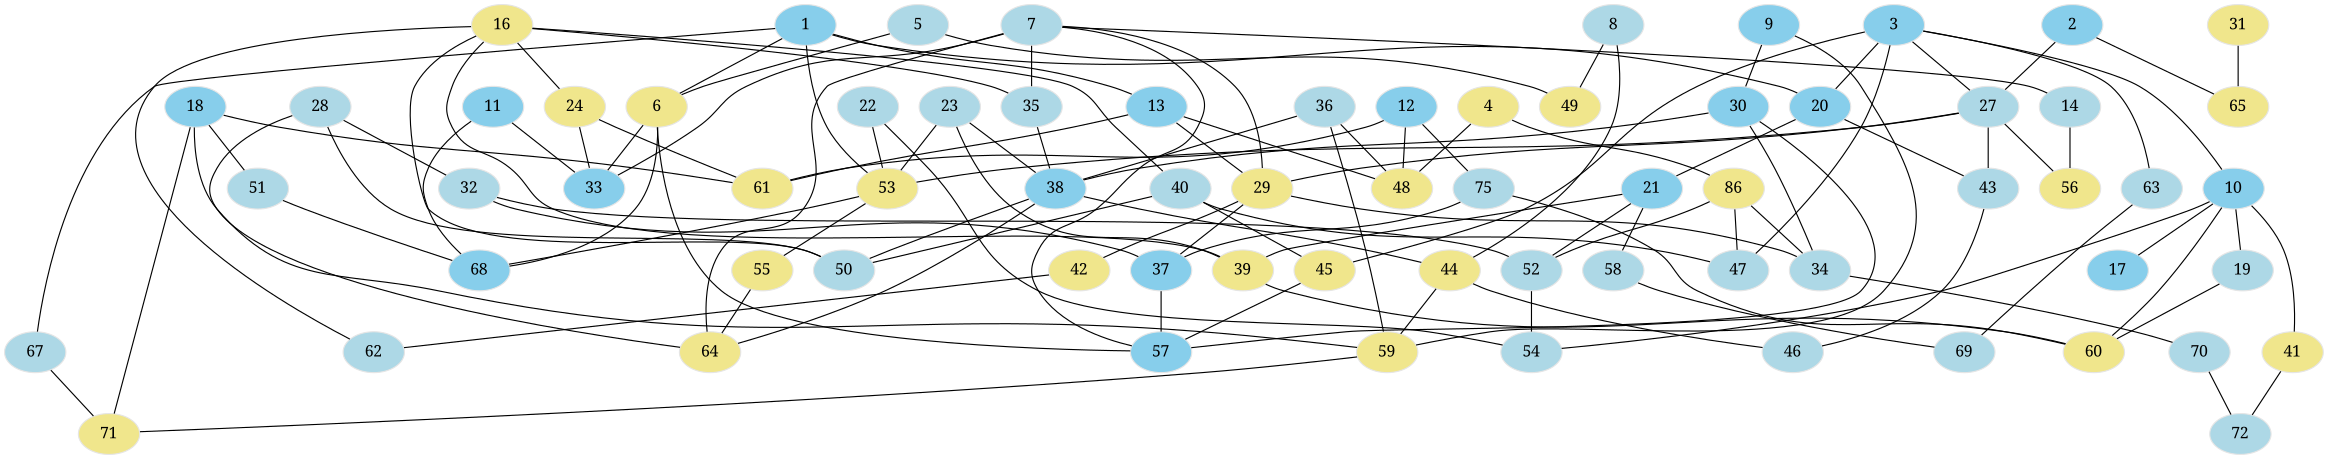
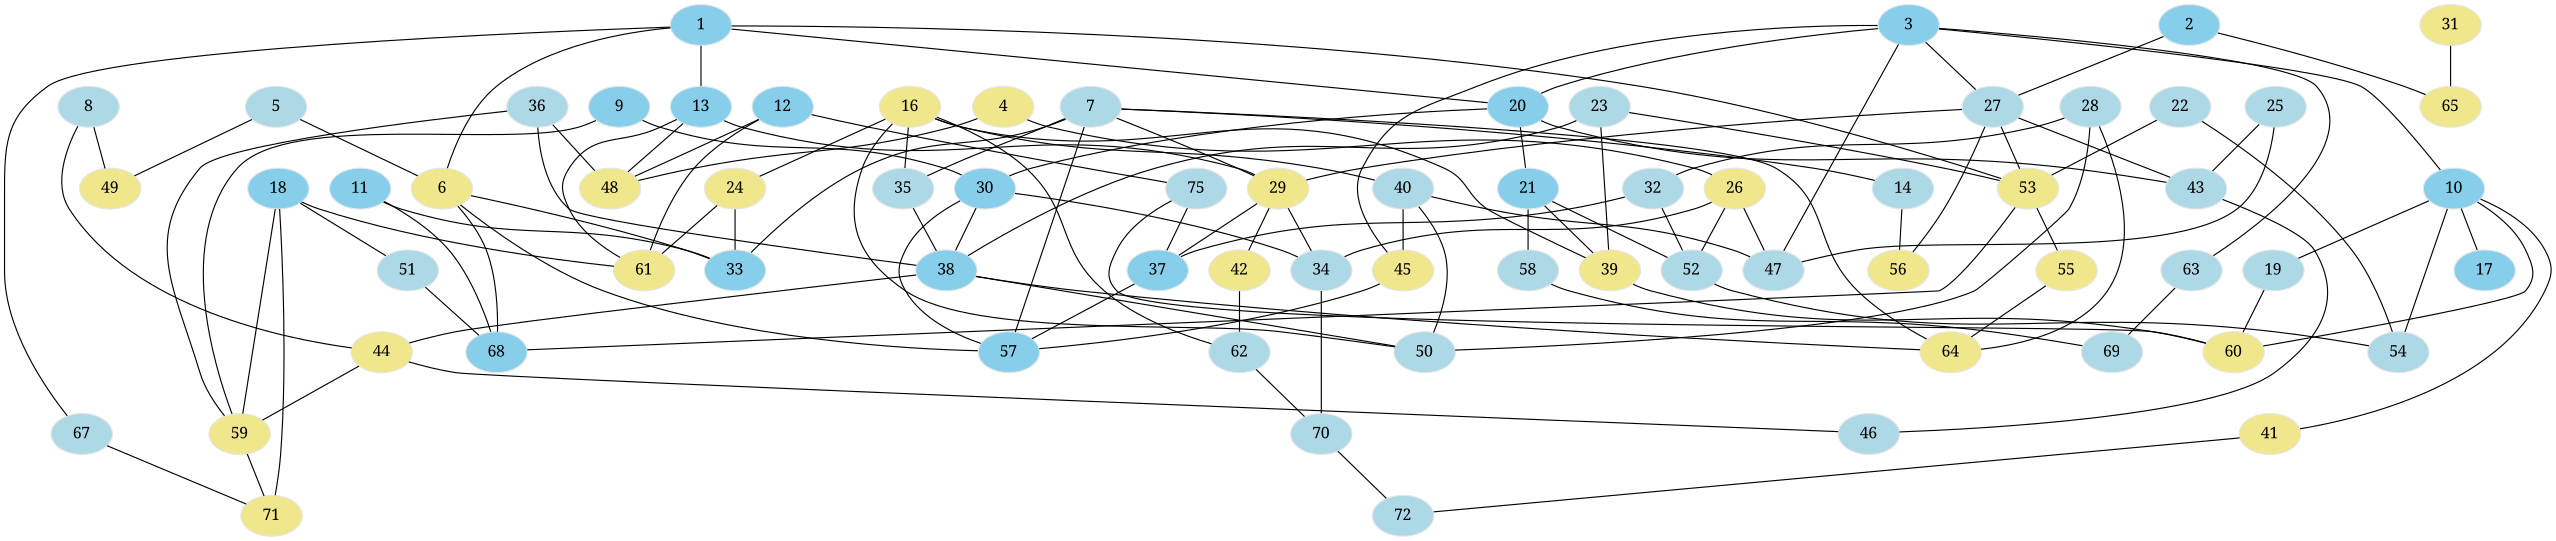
none -> (2276, 107)
none -> (1246, 129)
(1734, 189) -> (1735, 189)
none -> (1280, 393)
